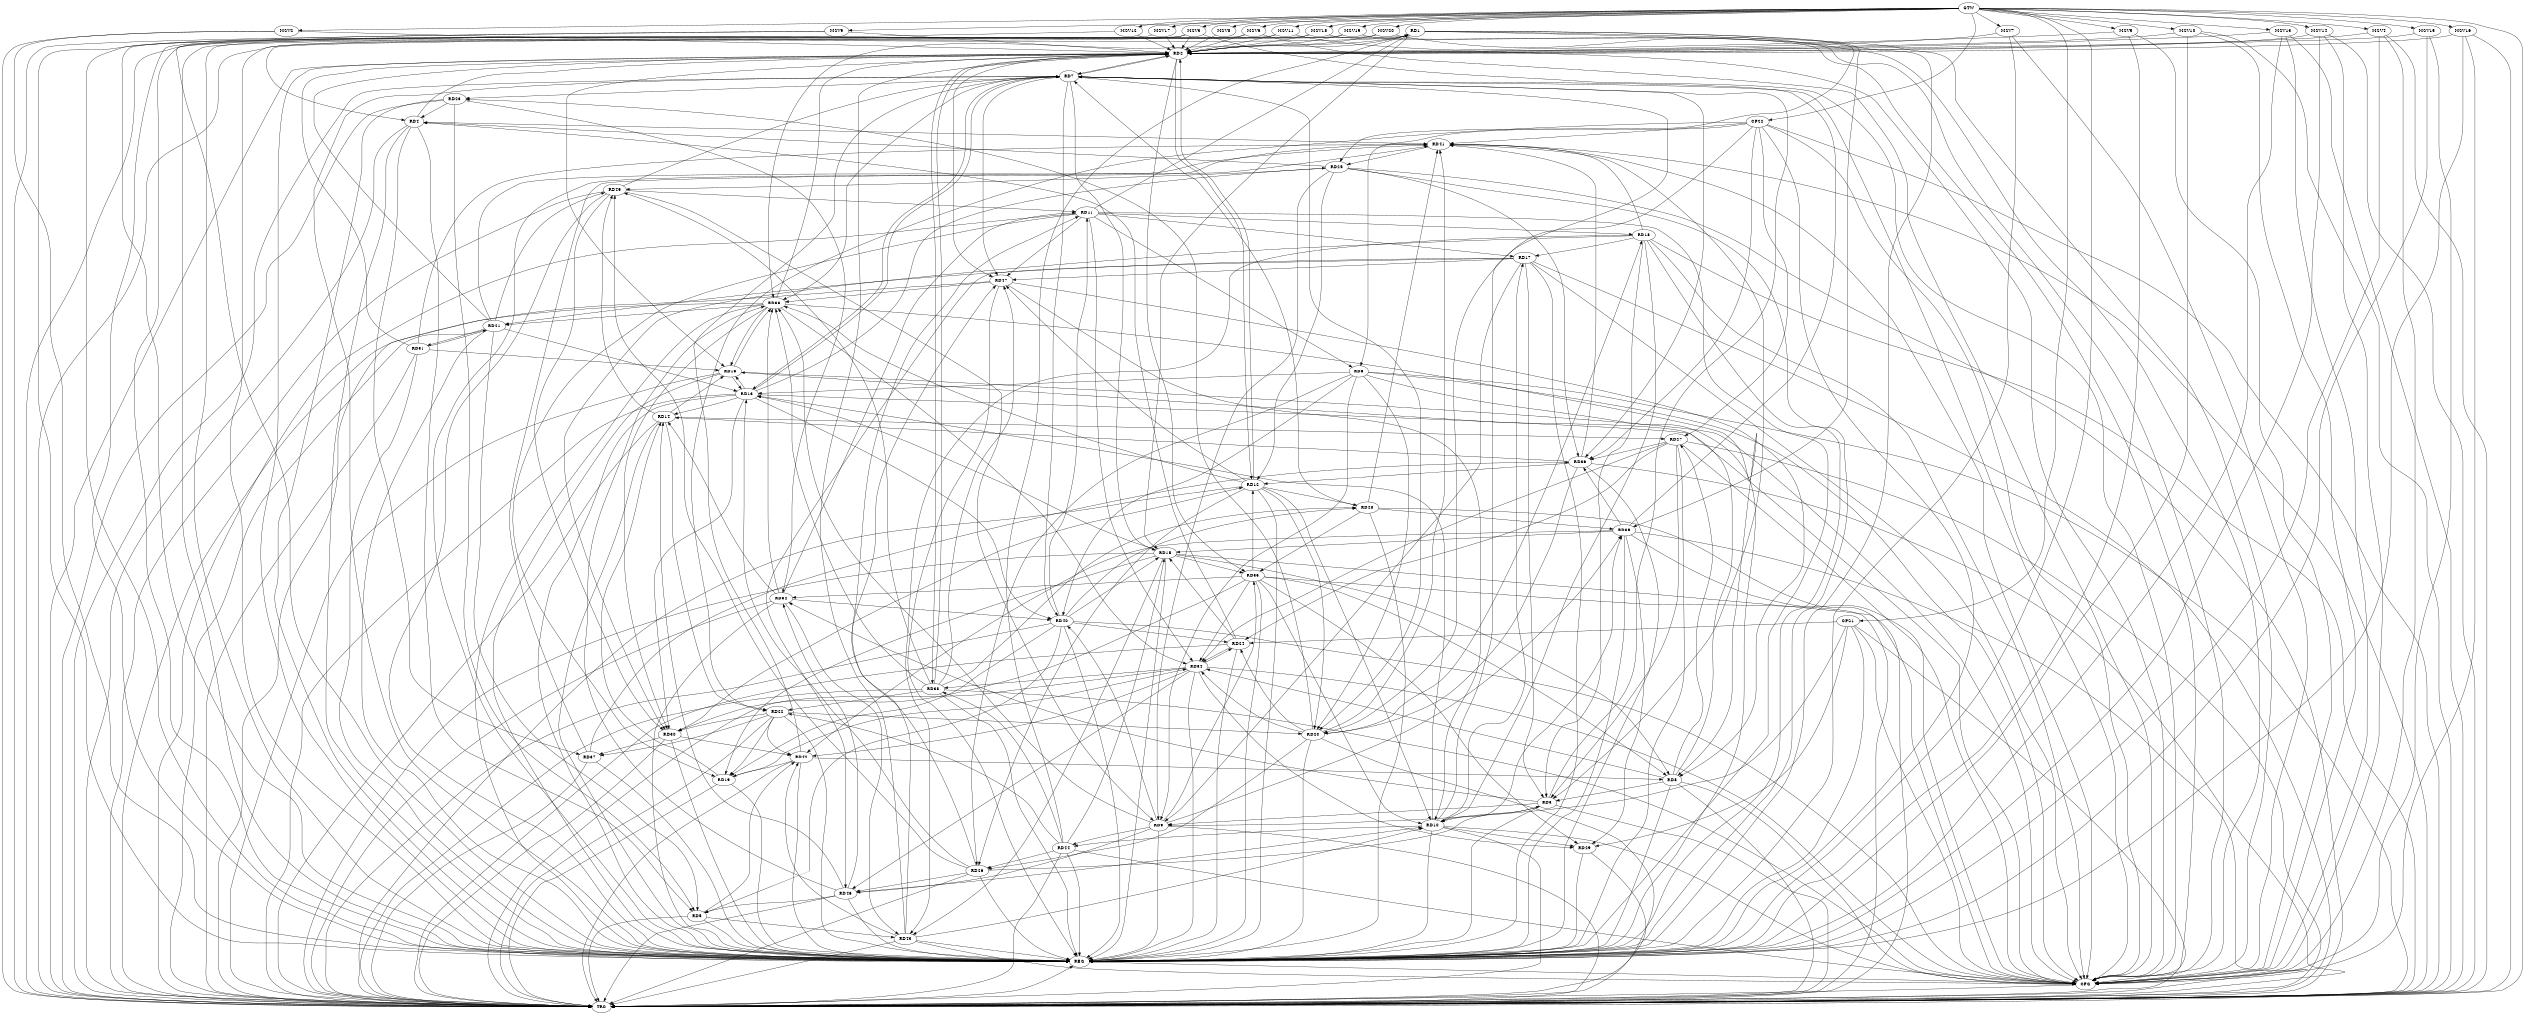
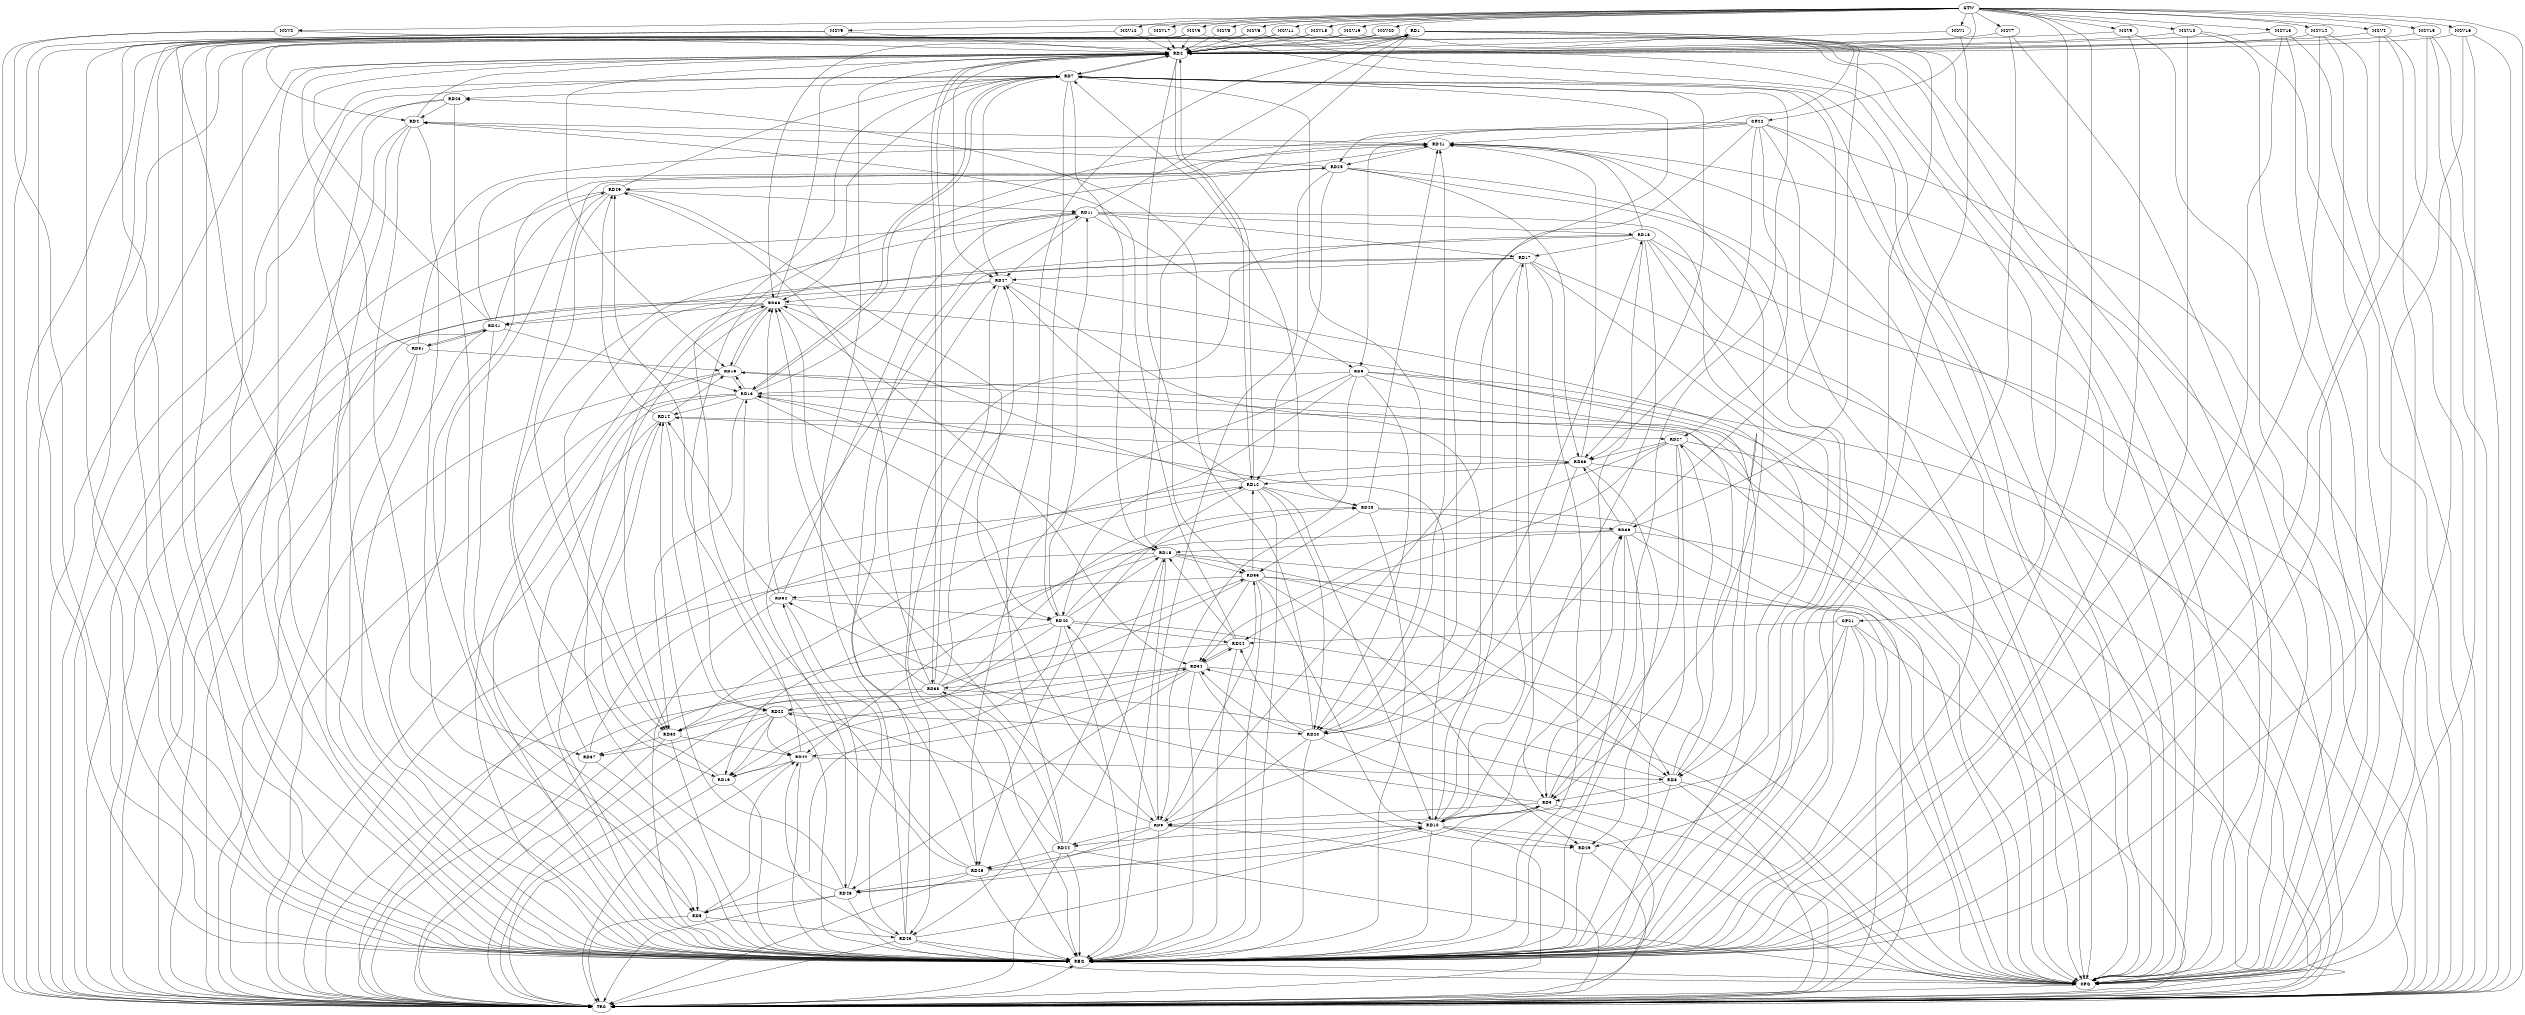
none -> (1959, 31)
(822, 219) -> none
(1100, 461) -> none
none -> (1092, 634)
(386, 827) -> (2499, 948)
